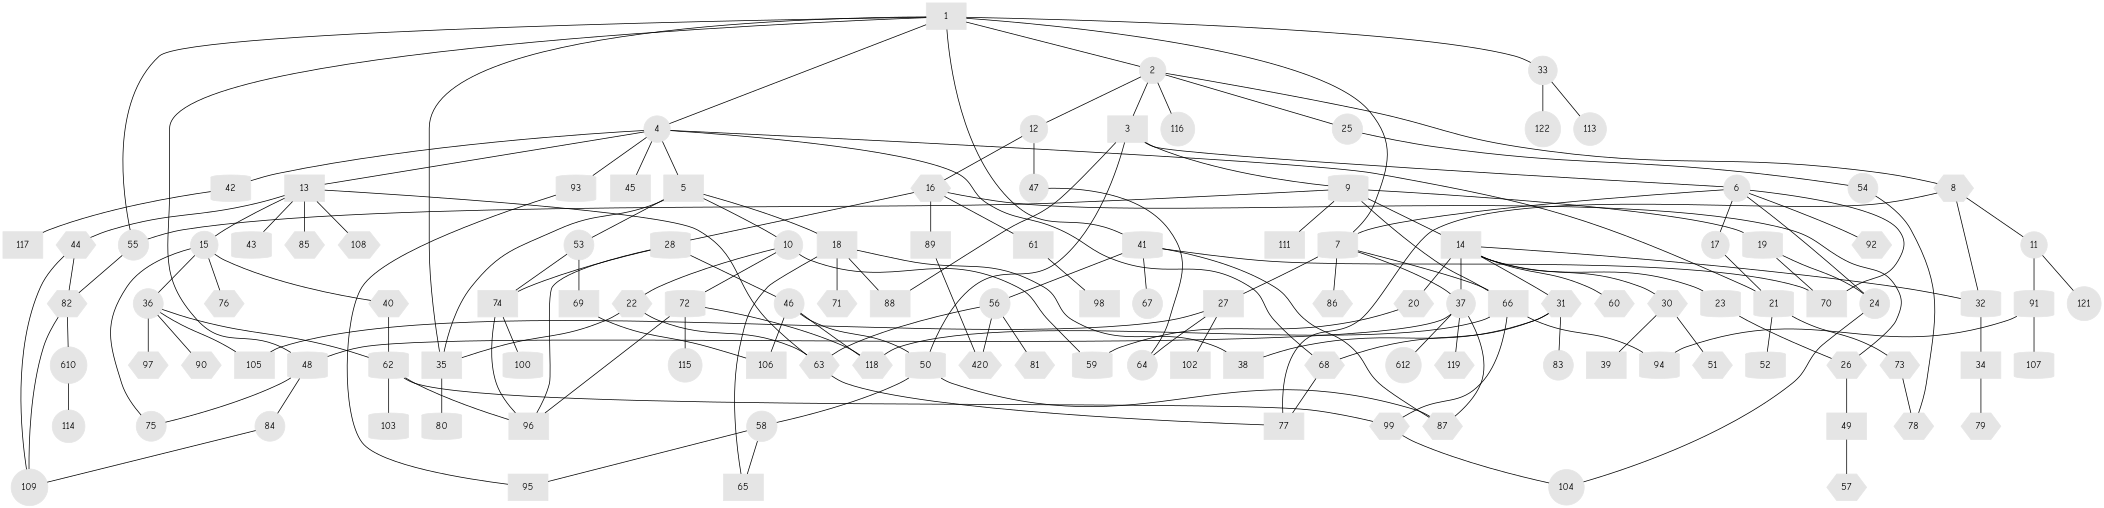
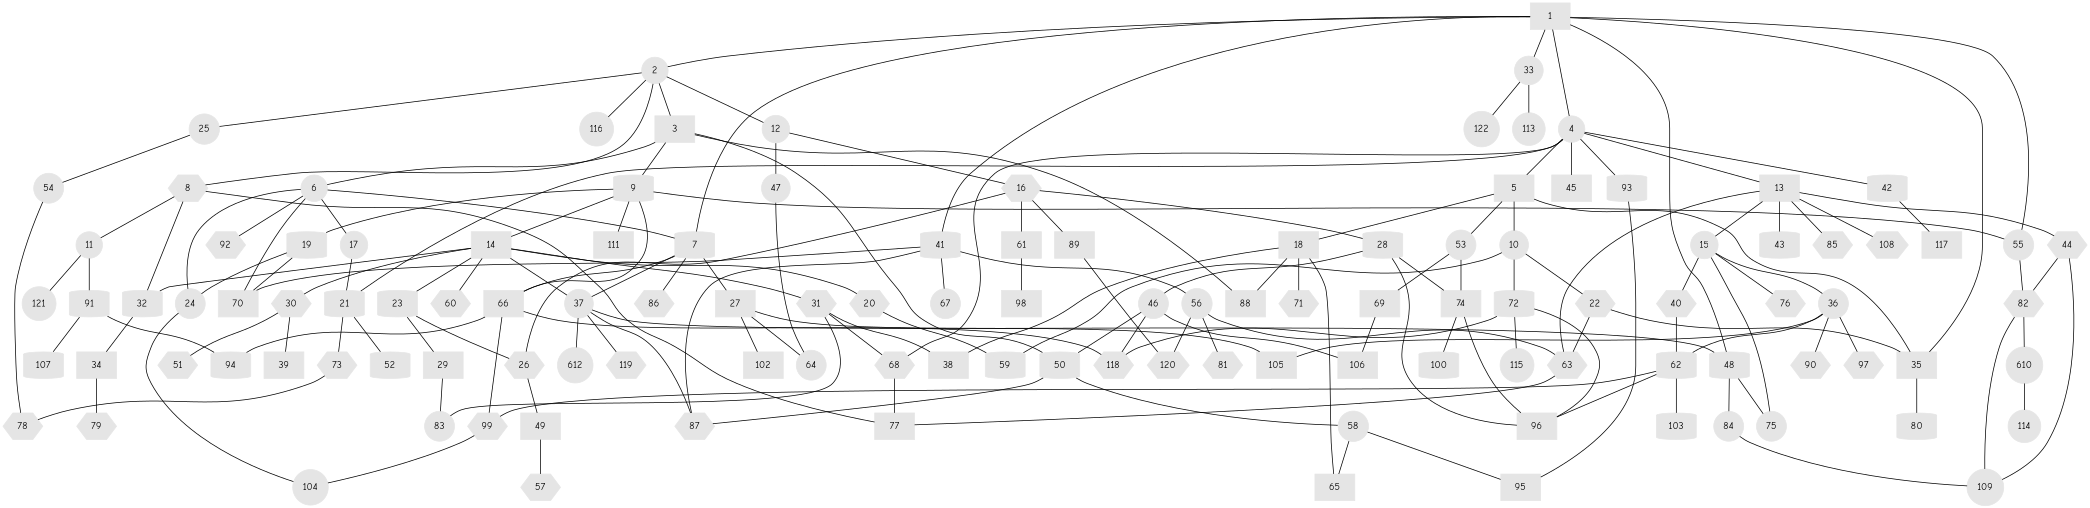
none -> (443, 365)
(980, 365) -> (1168, 365)
